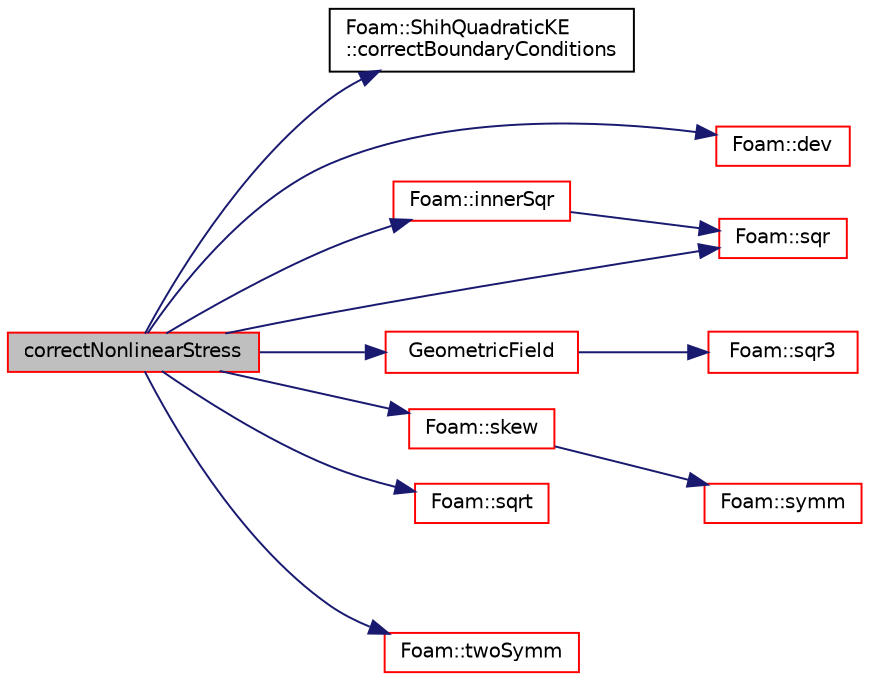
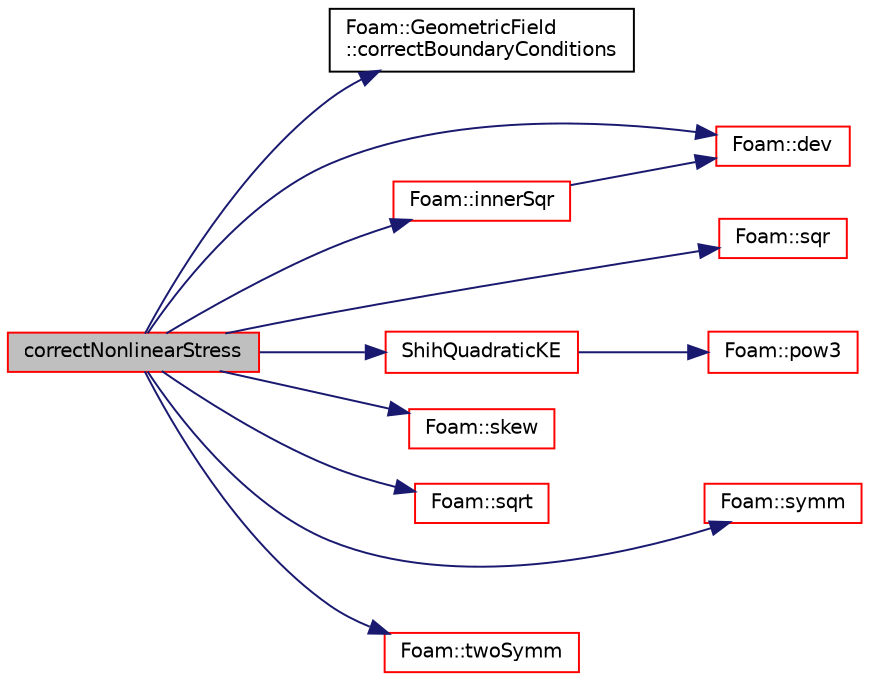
(482, 40) -> (482, 40)
(635, 220) -> (633, 174)
(482, 352) -> (482, 352)
(783, 352) -> (783, 352)
(622, 463) -> (395, 559)
